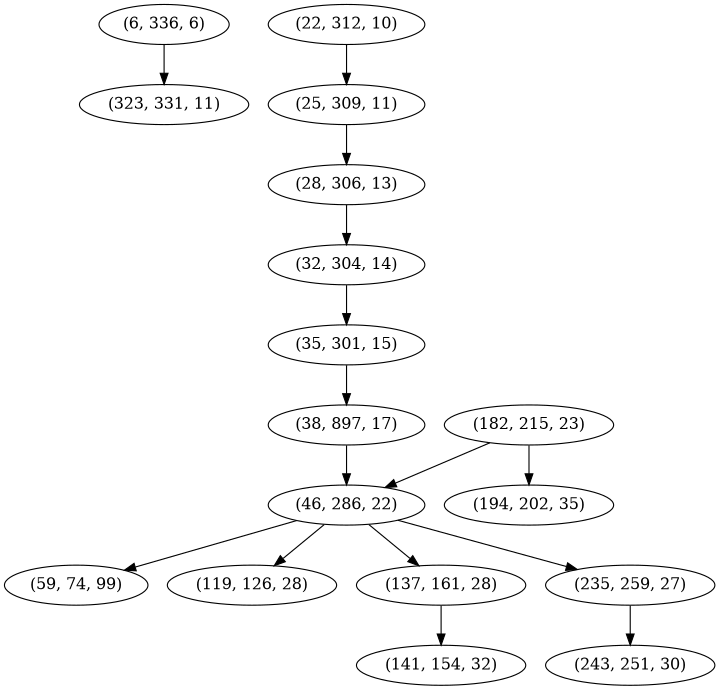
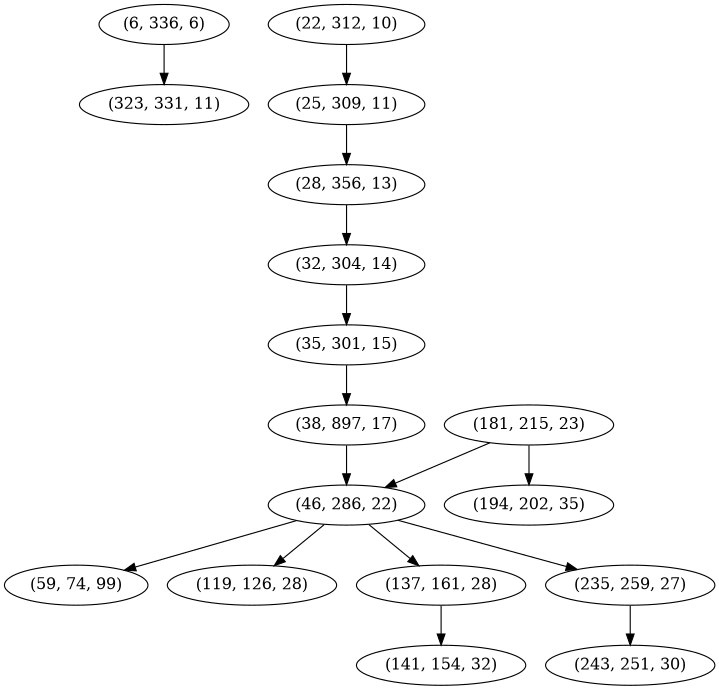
(347, 185) -> (347, 185)
(529, 425) -> (529, 425)
